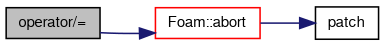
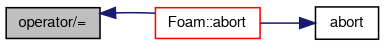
(347, 23) -> (347, 23)
(120, 33) -> (135, 13)
